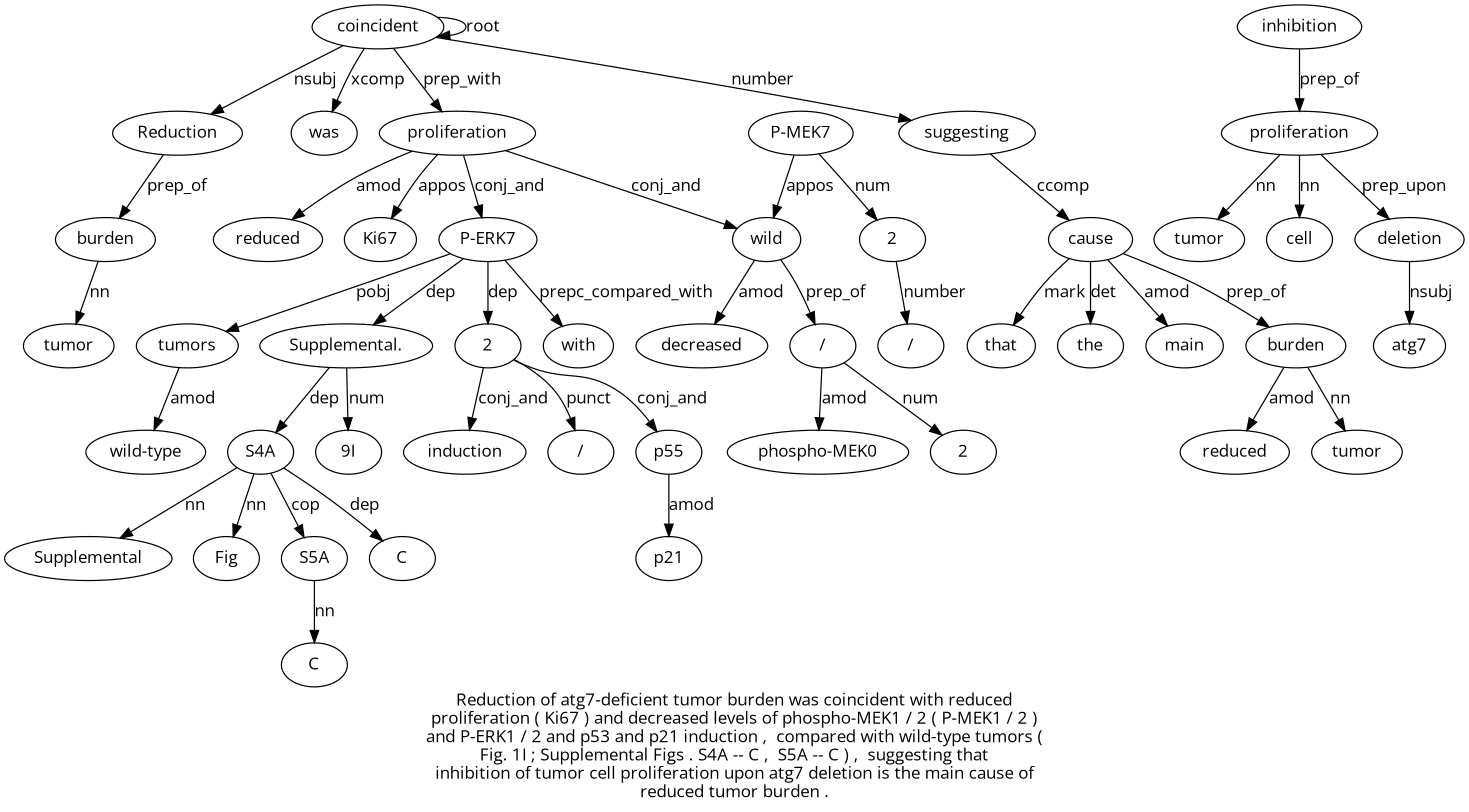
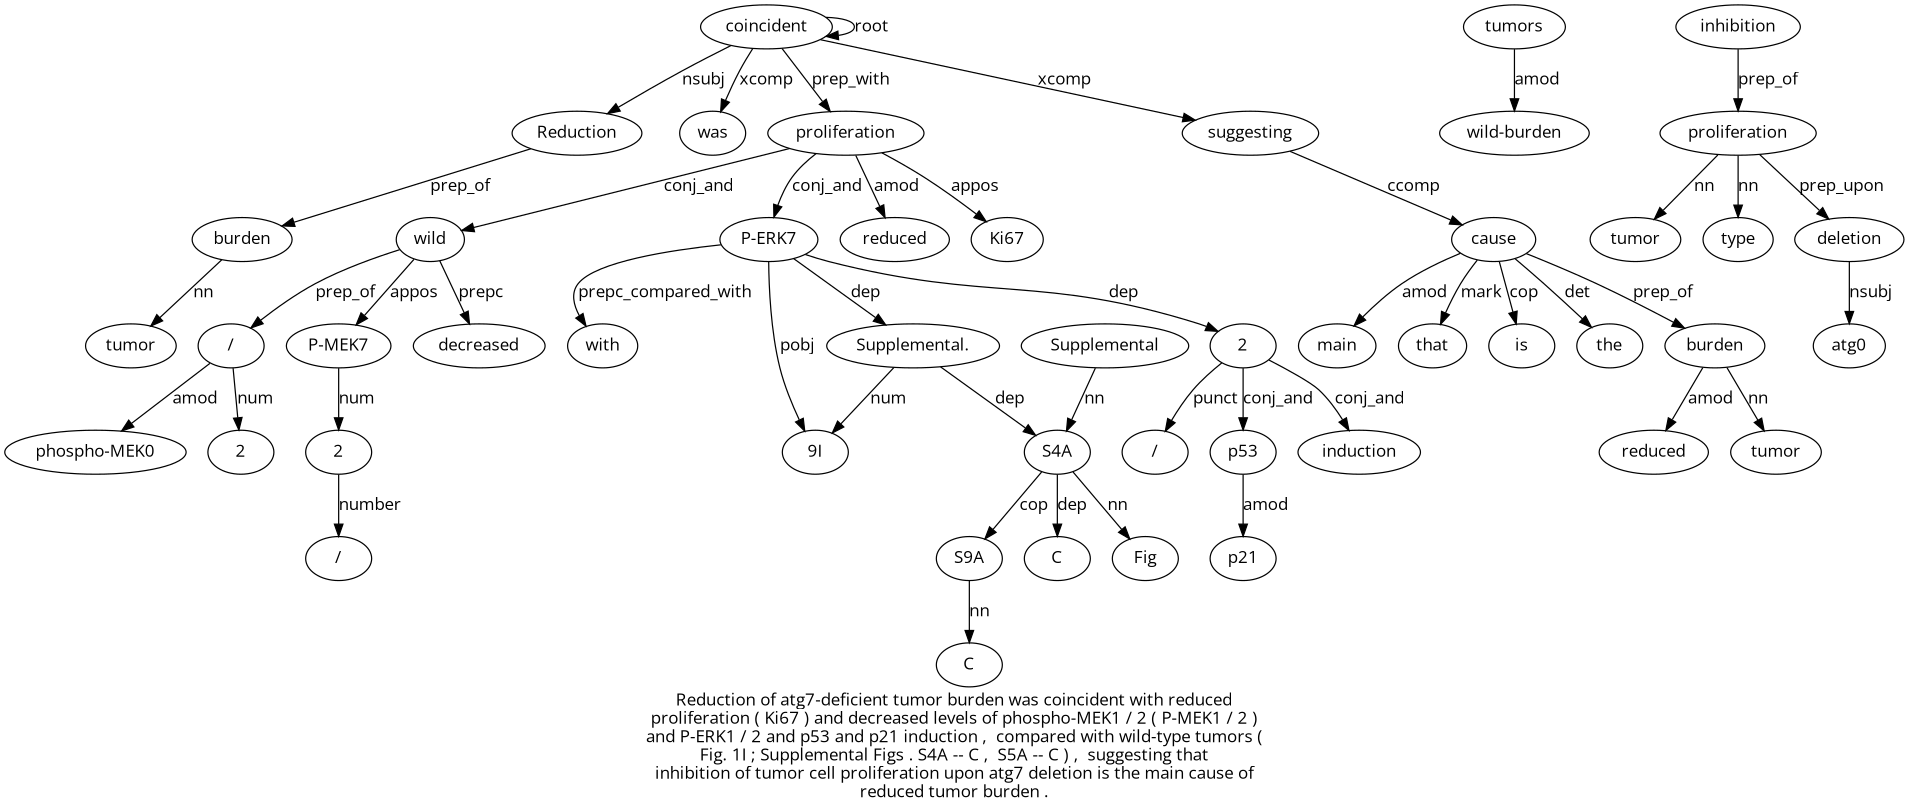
(763, 80) -> (1065, 80)
(786, 181) -> (389, 287)
(1299, 240) -> (1738, 240)
(344, 291) -> (775, 343)
(761, 293) -> (481, 293)
(1409, 346) -> (1849, 346)
none -> (1522, 346)
(146, 452) -> (1514, 133)
(669, 452) -> (1243, 452)
(184, 500) -> (1084, 394)
(314, 559) -> (969, 559)
